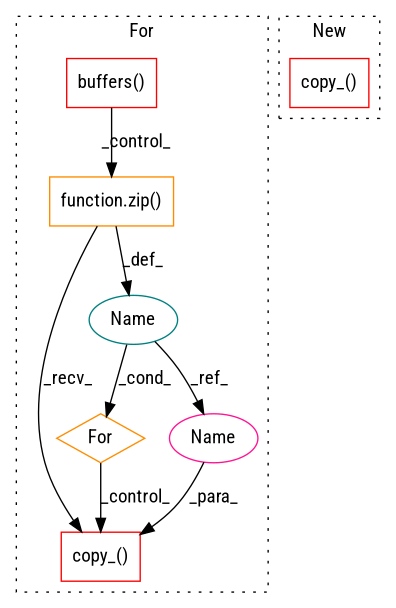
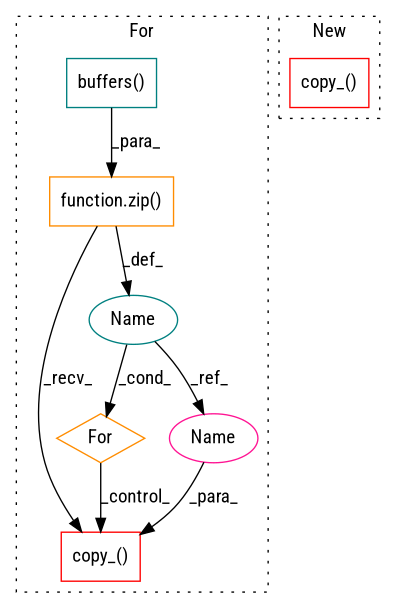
(112, 83) -> (112, 83)
(137, 142) -> (137, 142)
